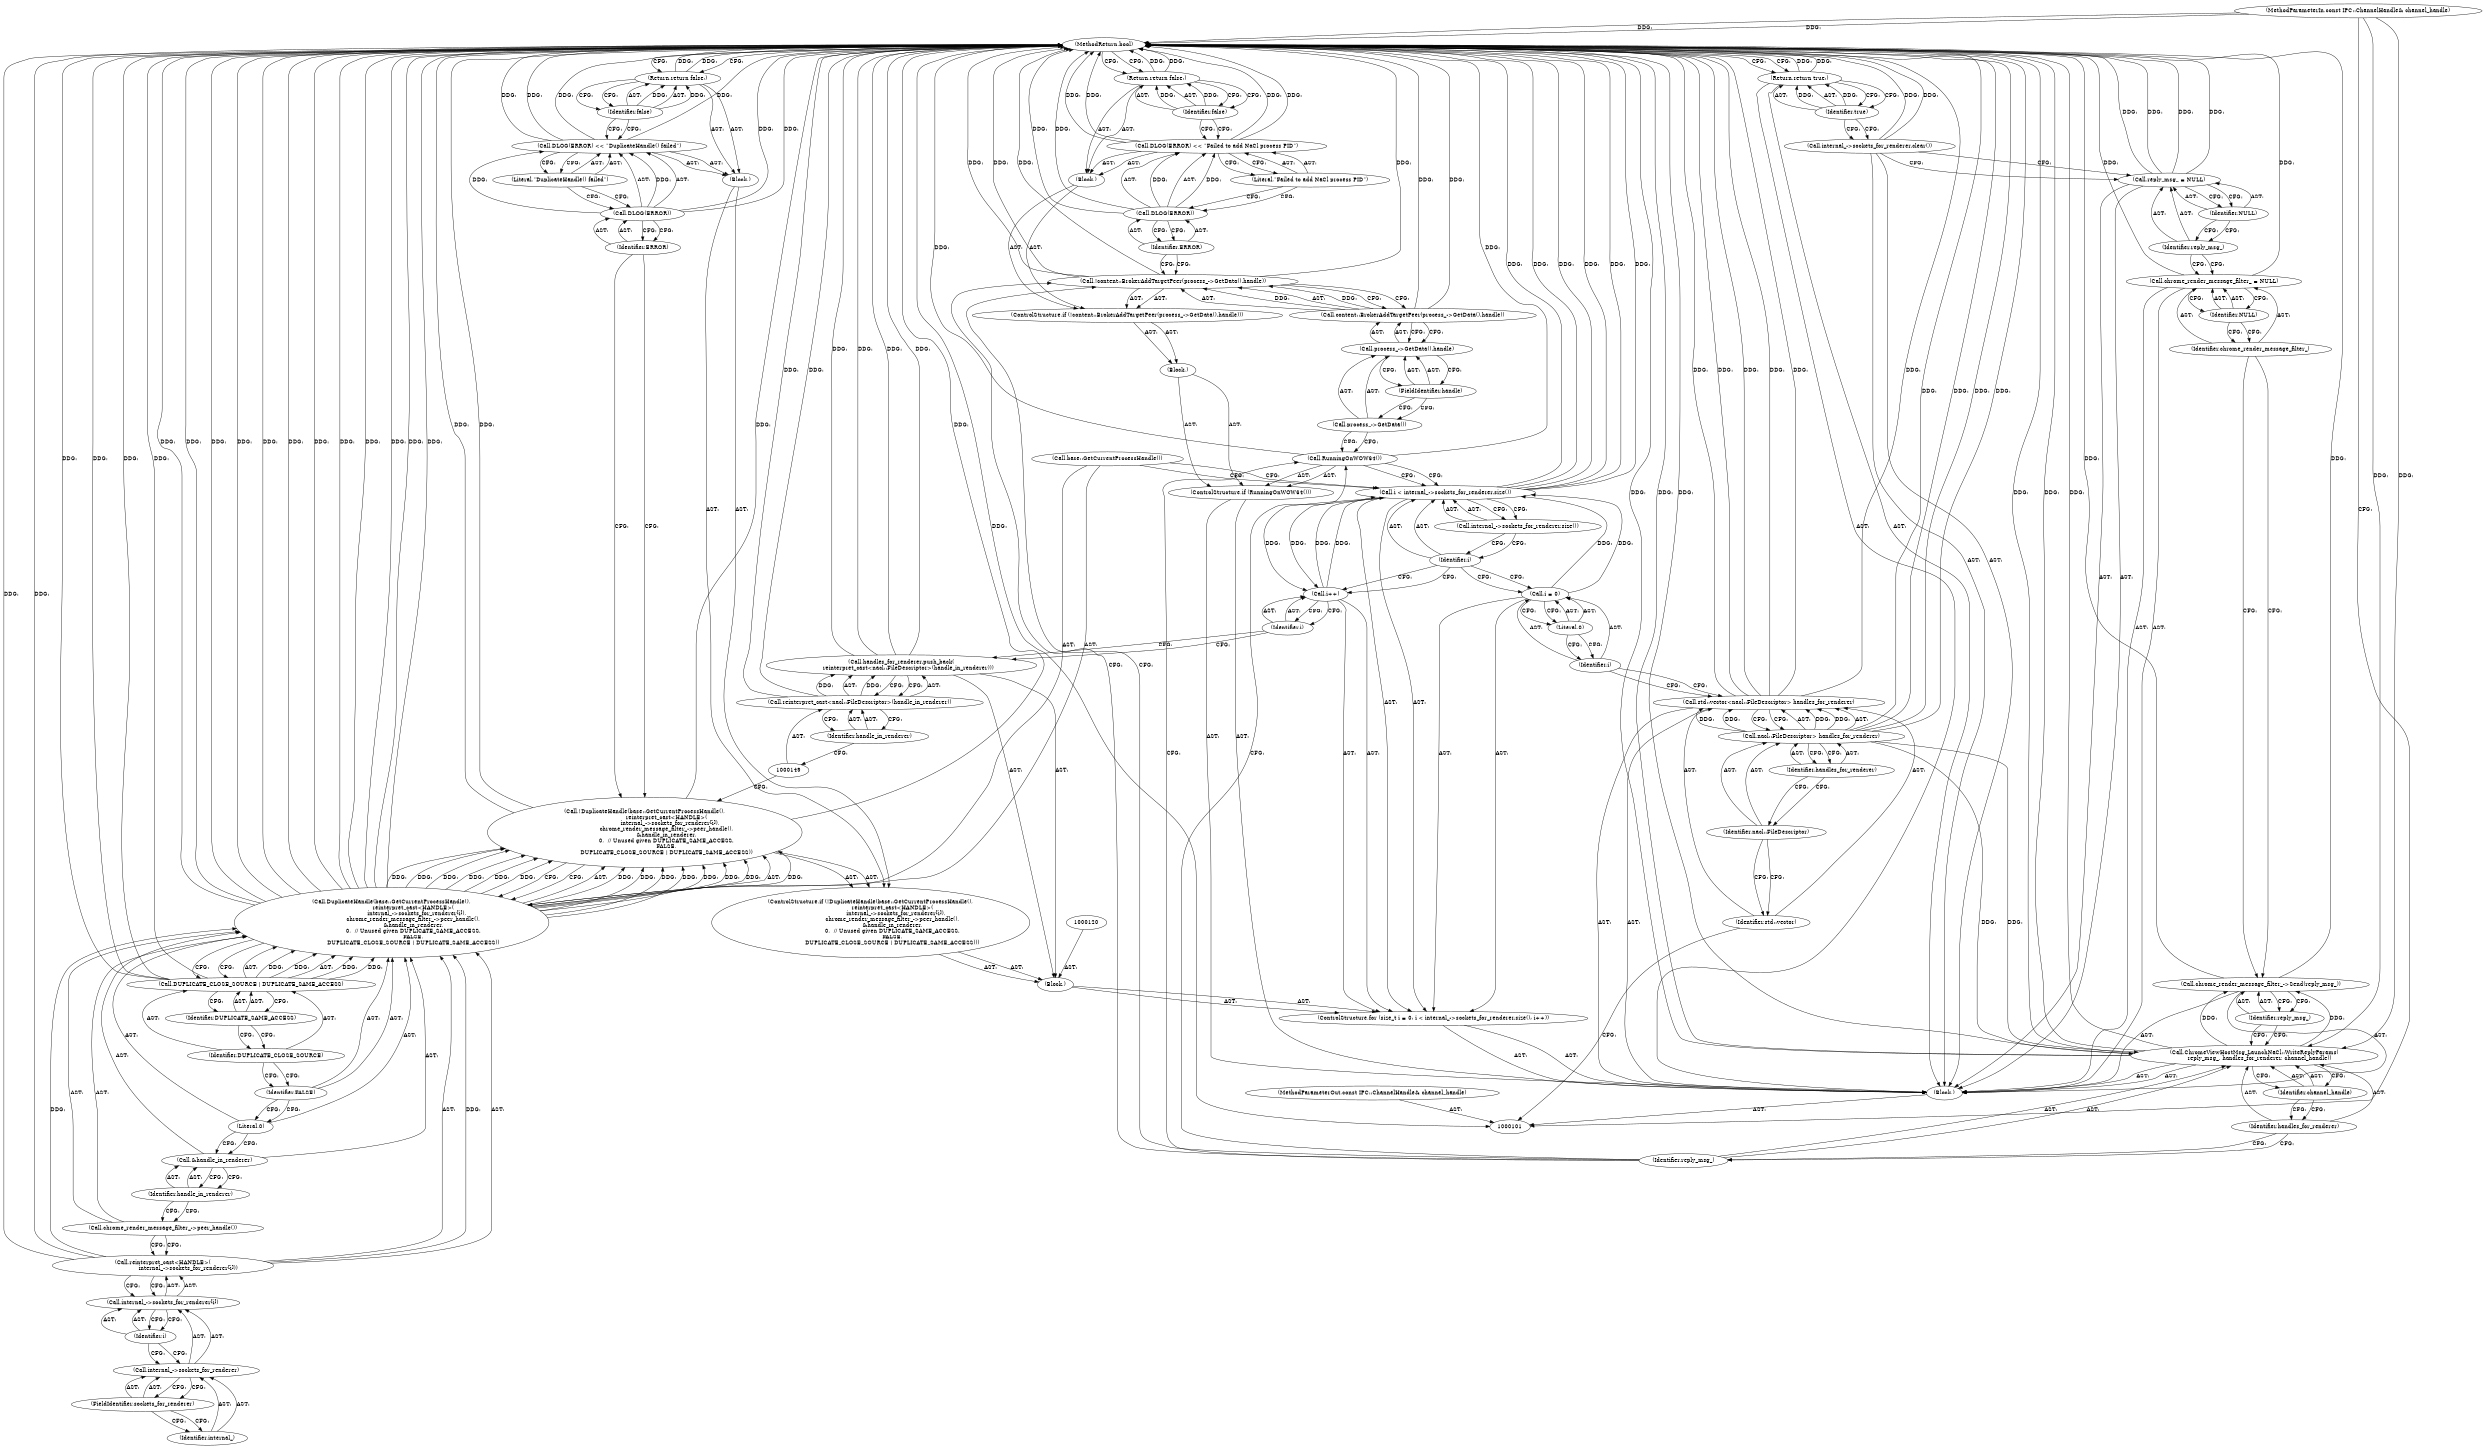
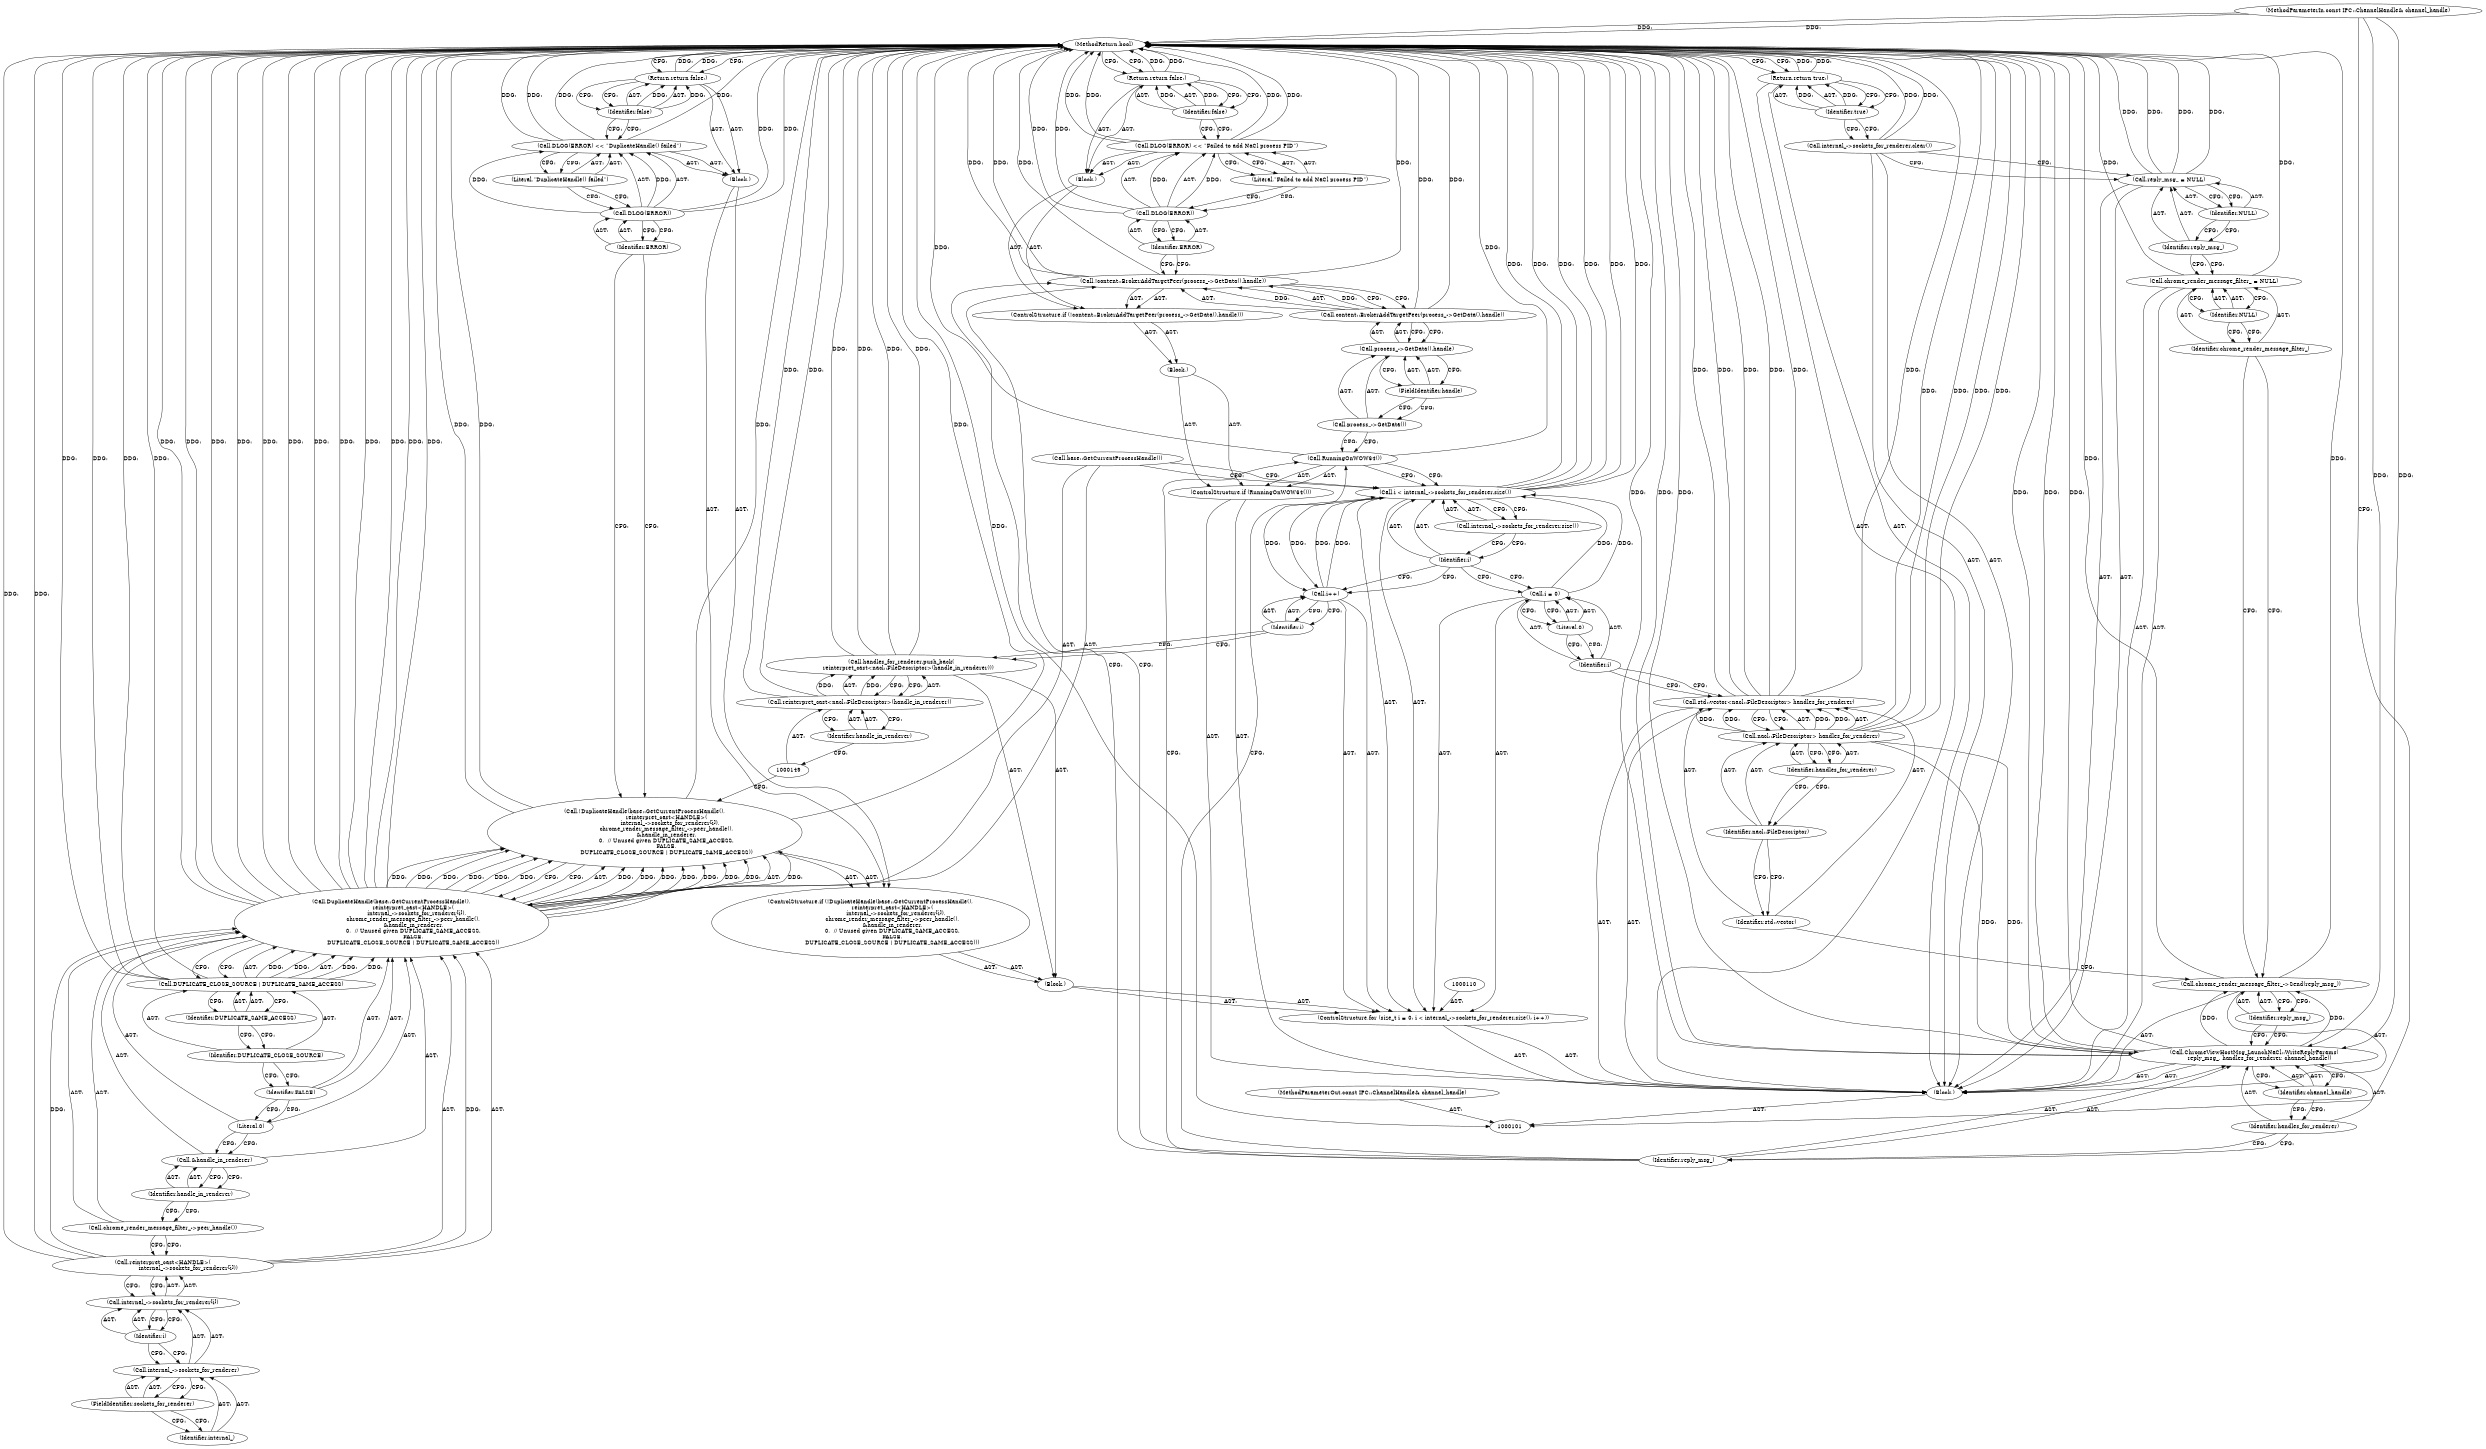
(1087, 923) -> none
none -> (1465, 985)
(1617, 1005) -> (1988, 960)
